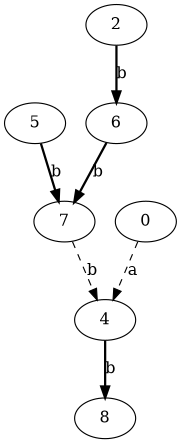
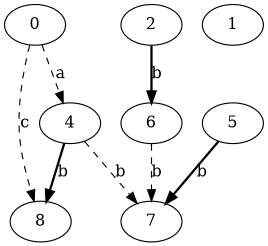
none -> (233, 25)
none -> (19, 118)
(93, 167) -> (151, 167)
(83, 266) -> (107, 168)
